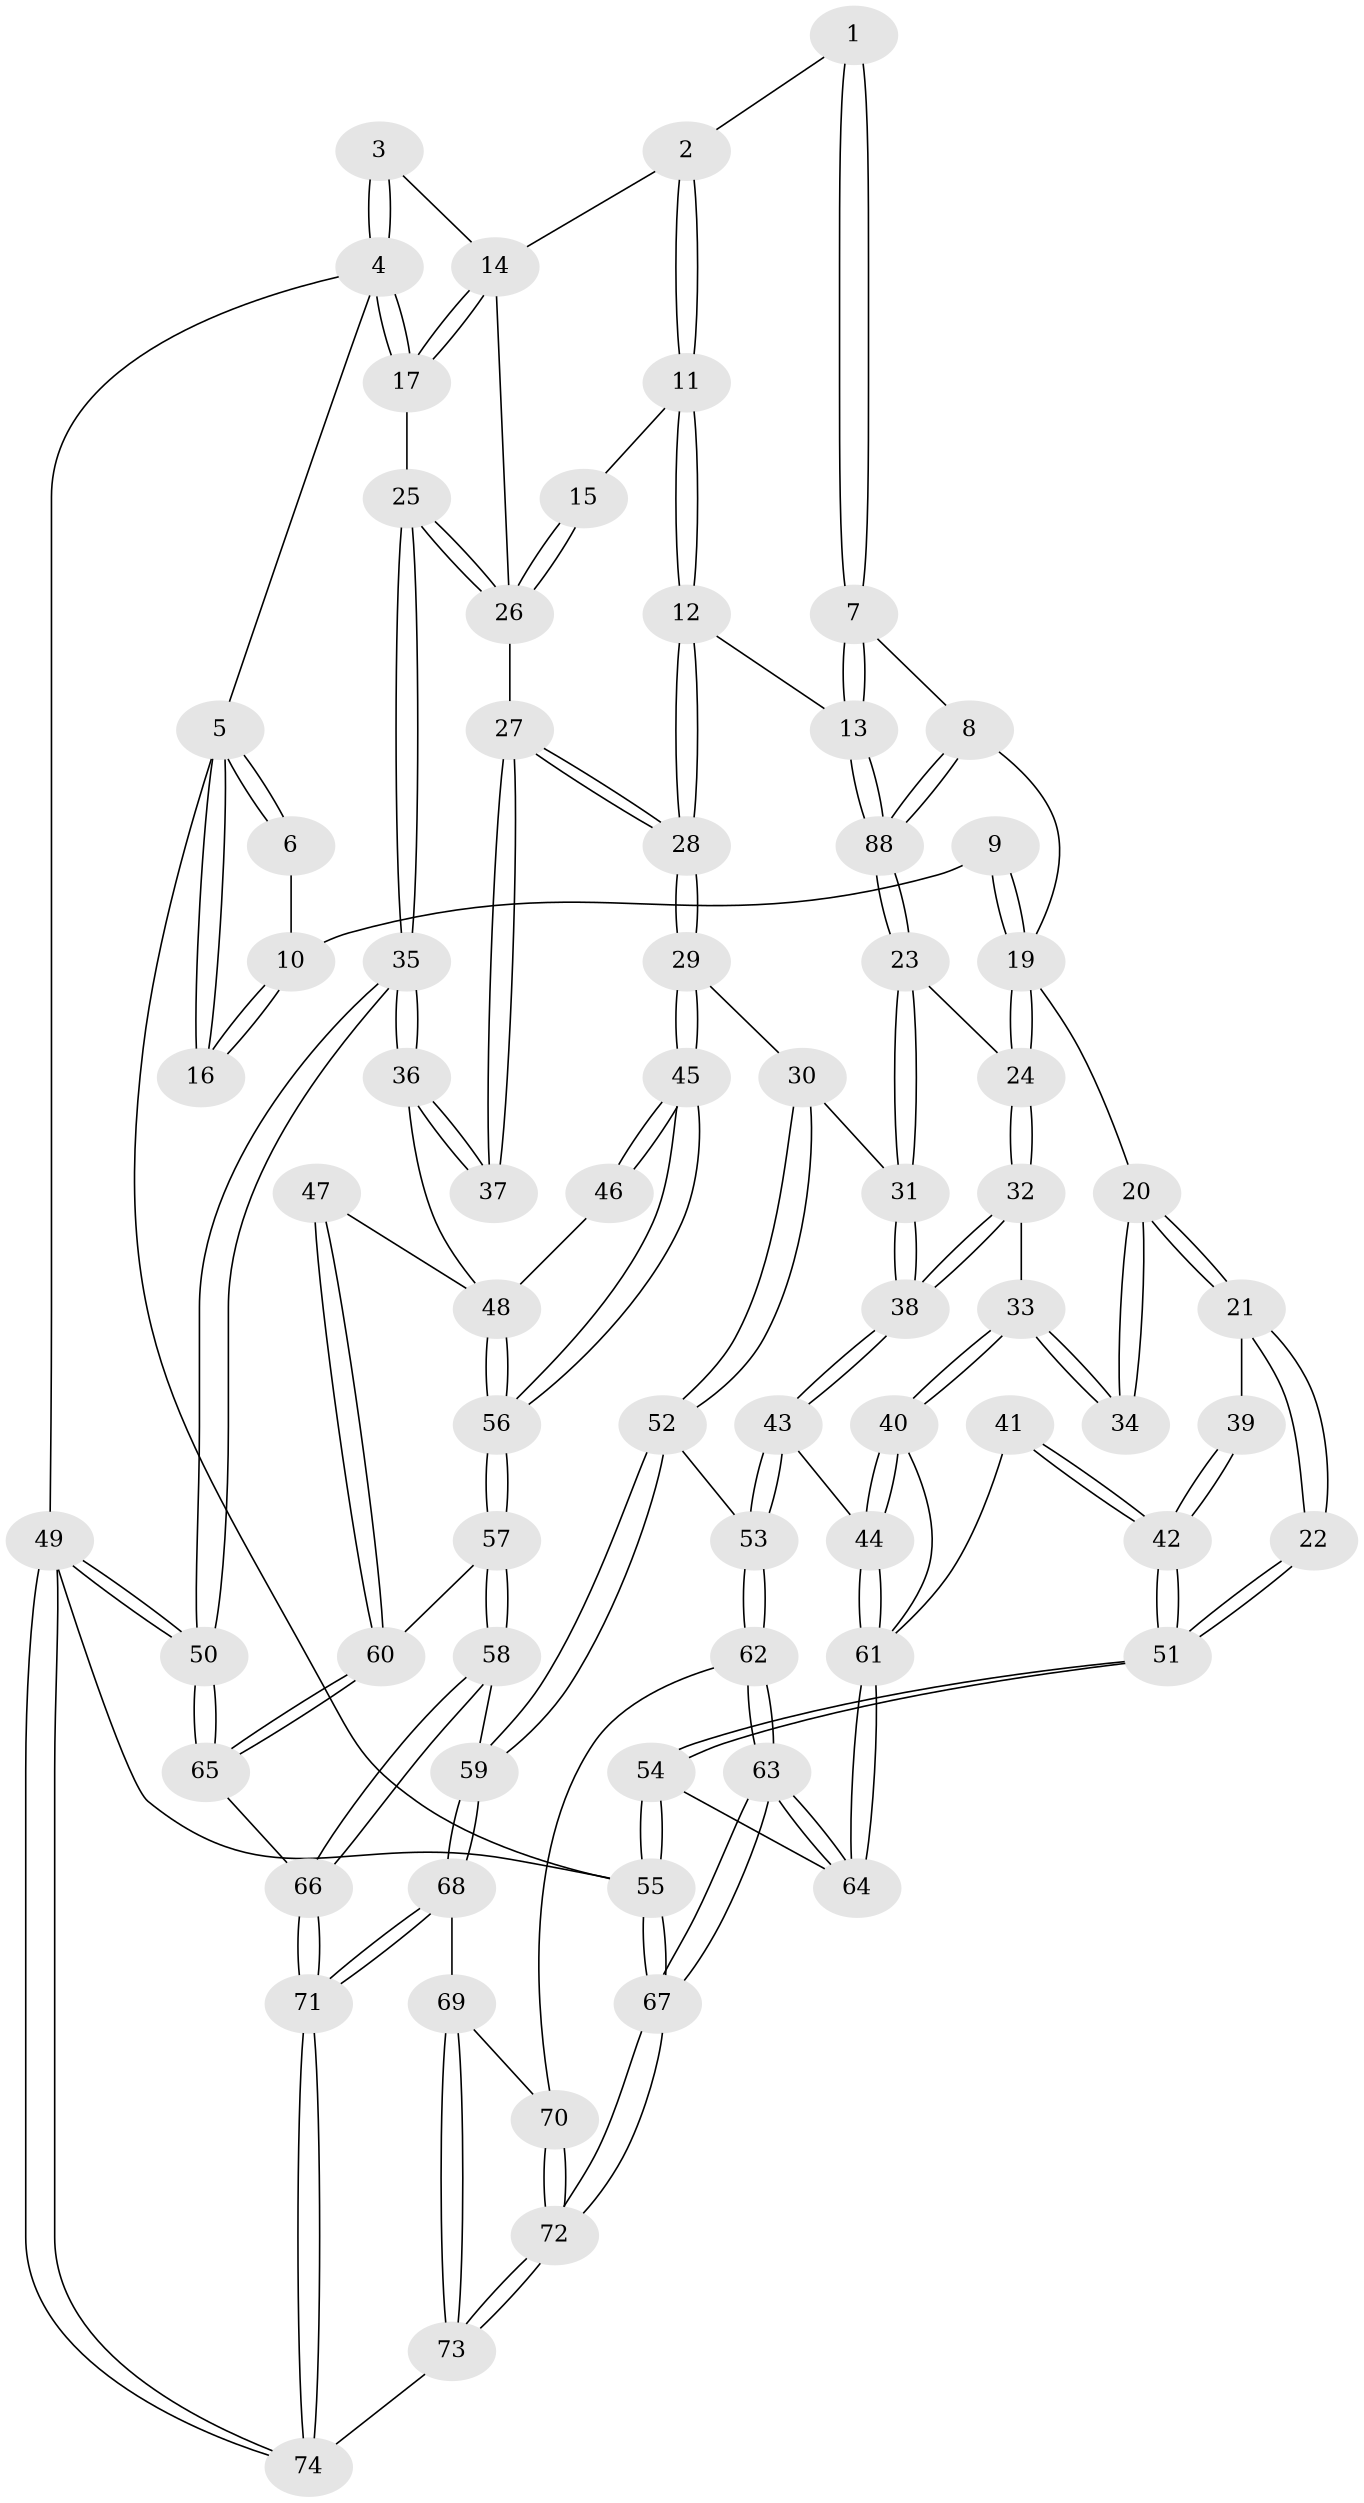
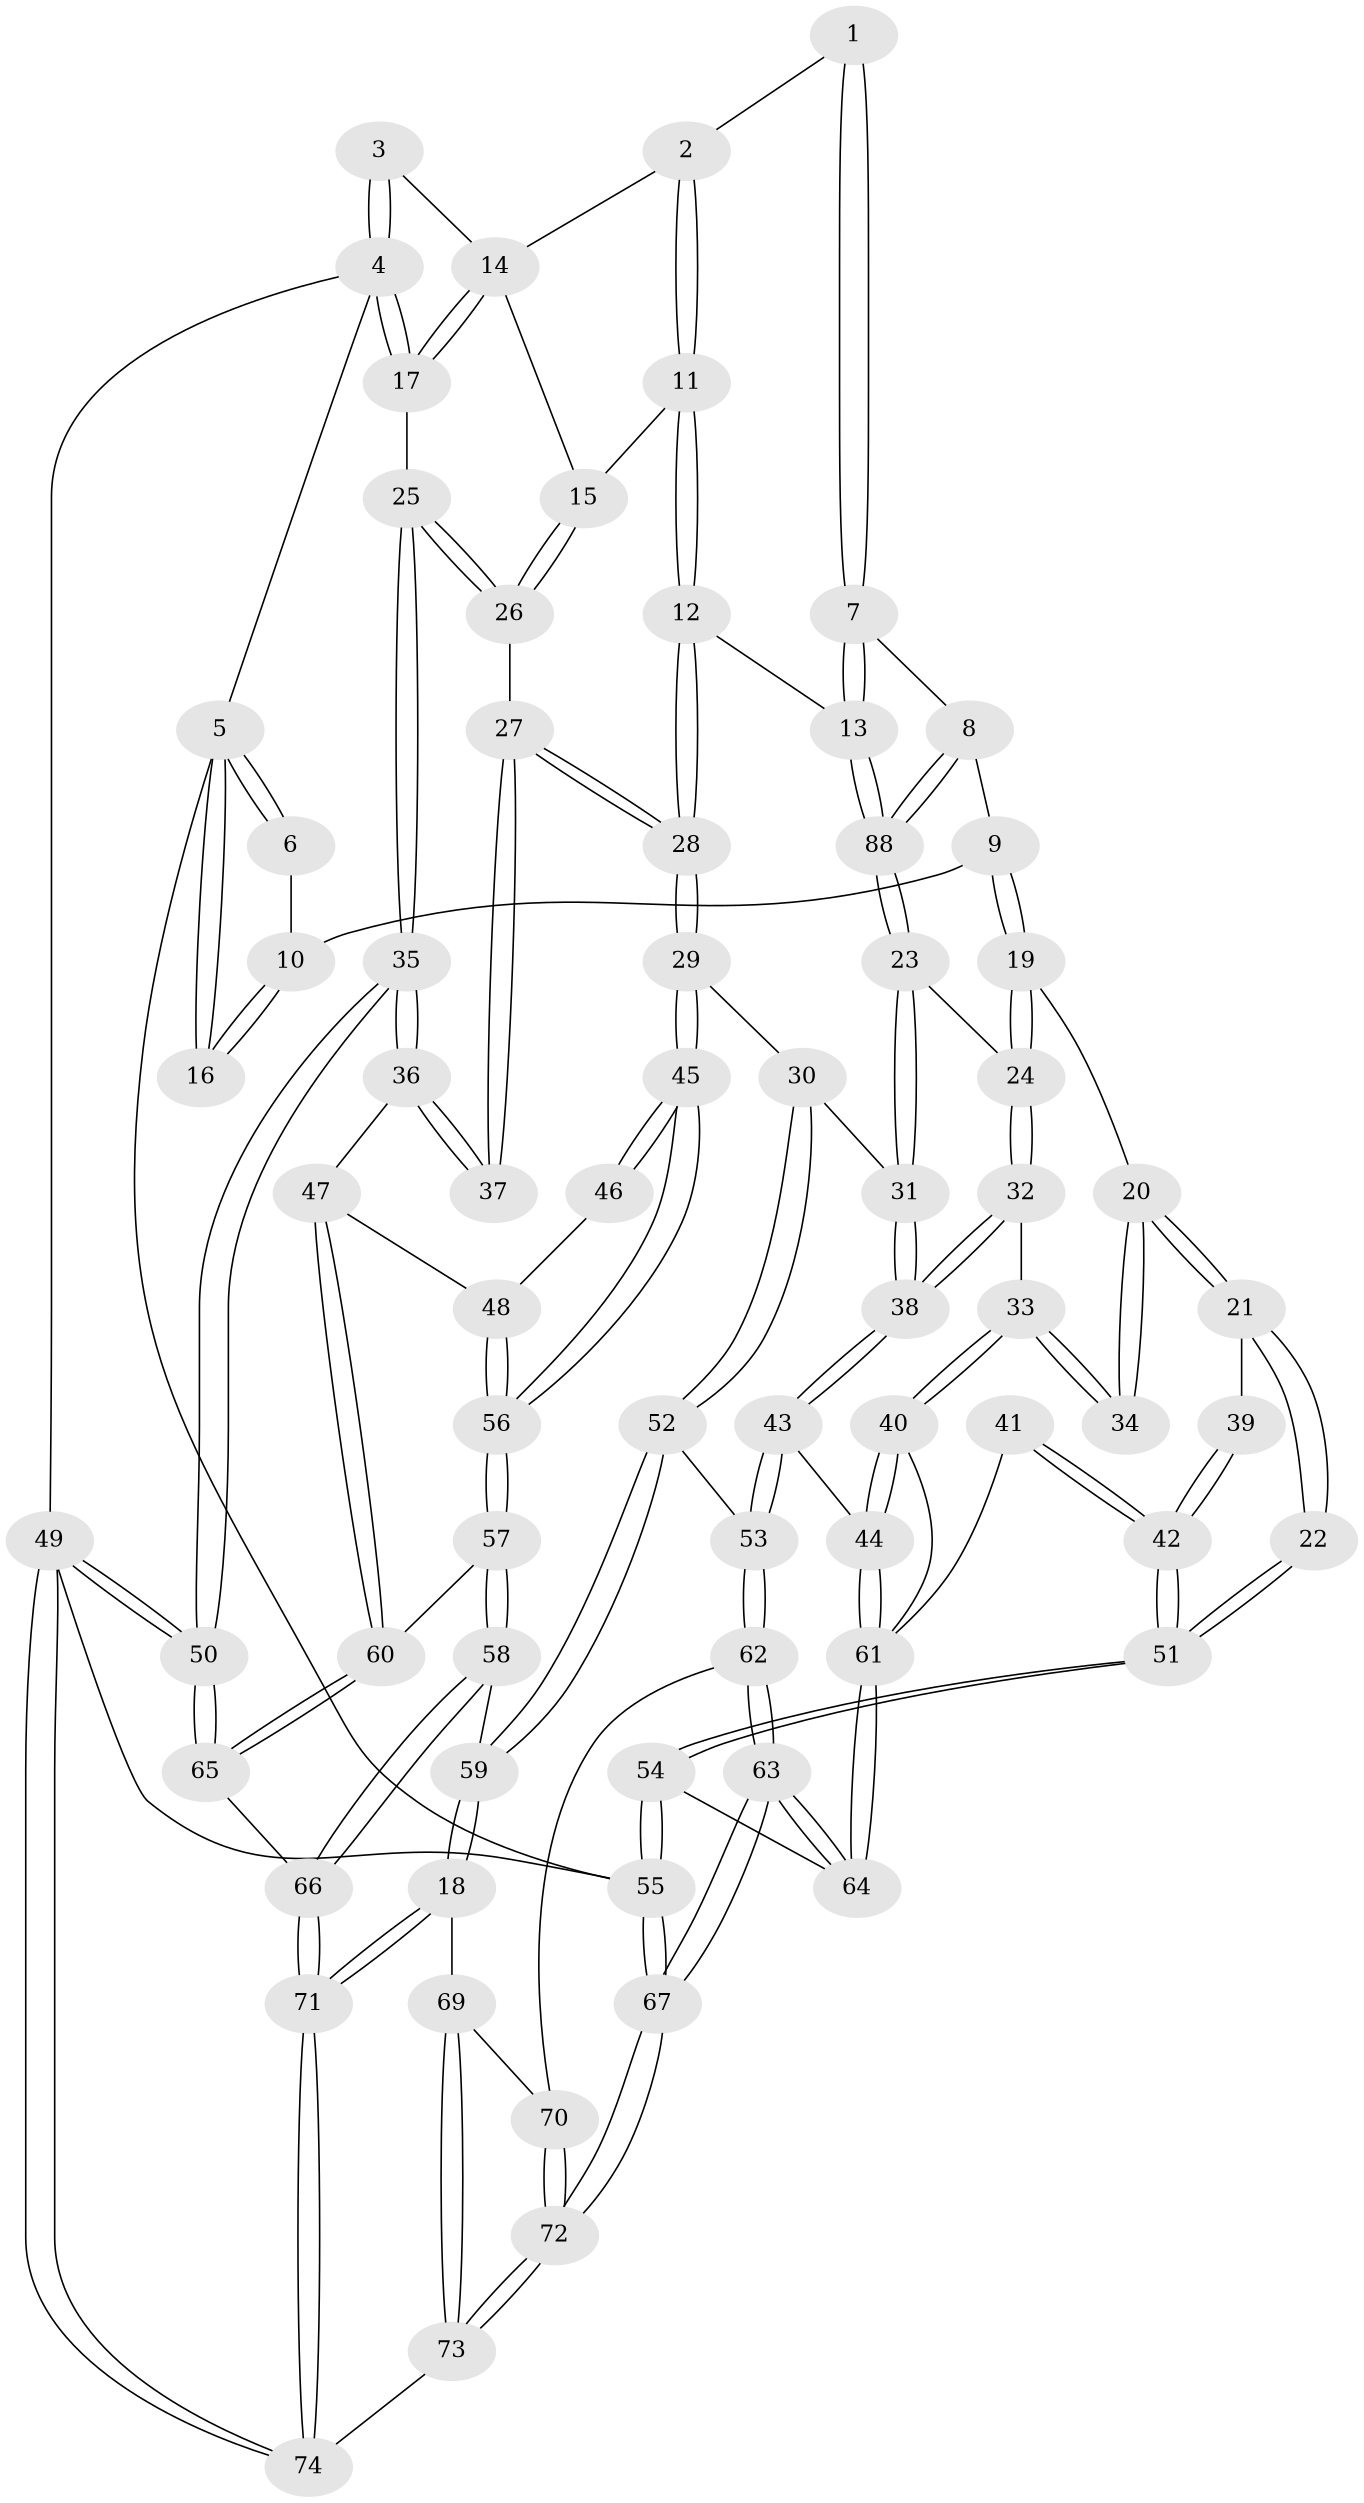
(503, 441) -> (539, 383)
(1058, 834) -> (983, 788)
(428, 1201) -> (362, 1136)
(452, 1888) -> (452, 1888)
